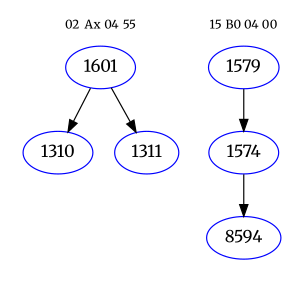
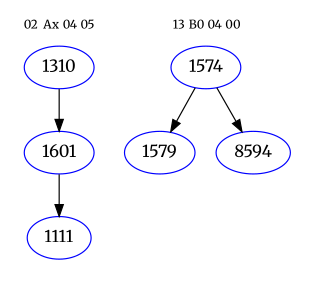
(101, 25) -> (60, 25)
(244, 25) -> (207, 25)
(244, 104) -> (186, 105)
(82, 105) -> (59, 104)
(147, 153) -> (59, 238)
